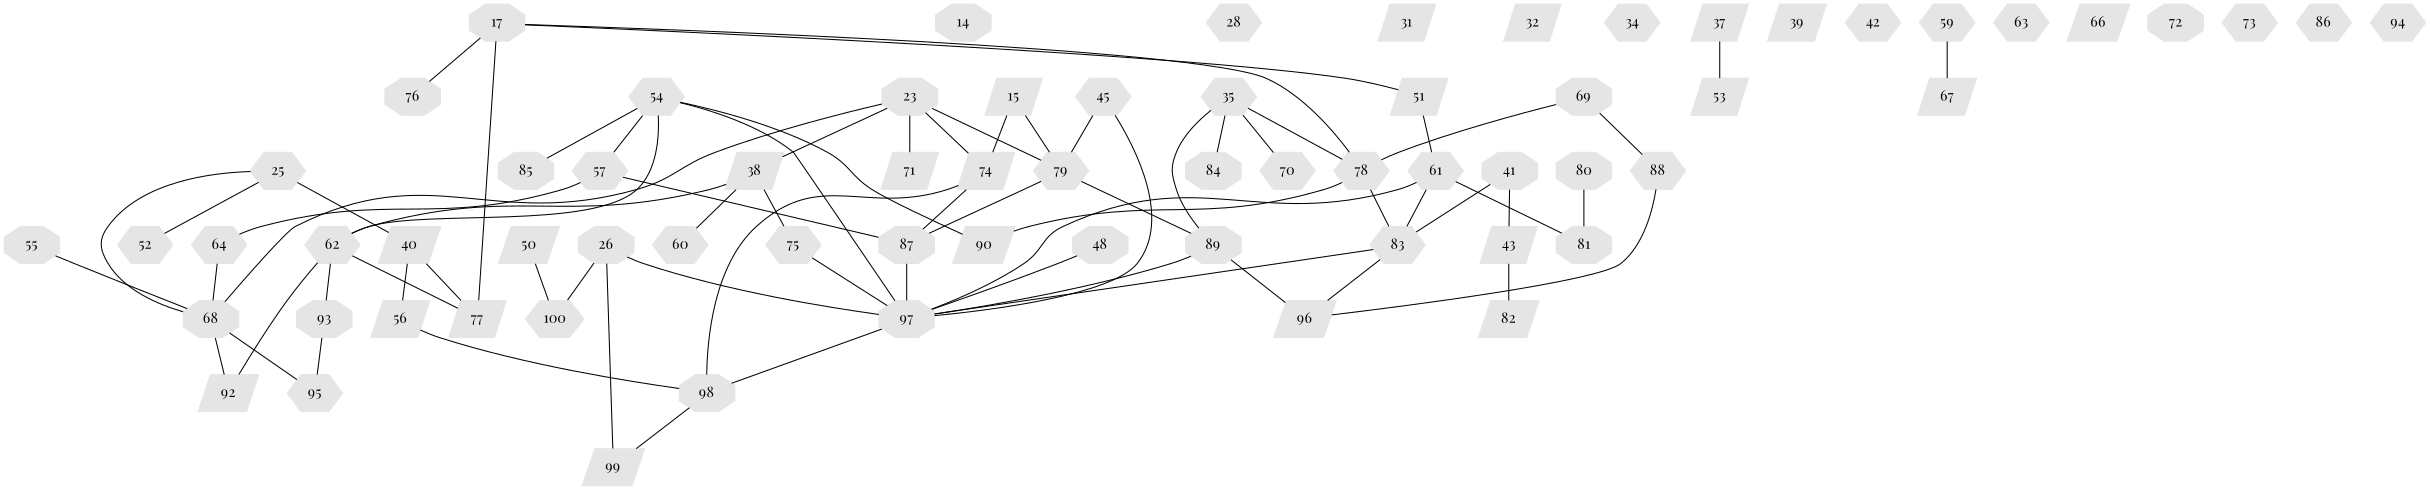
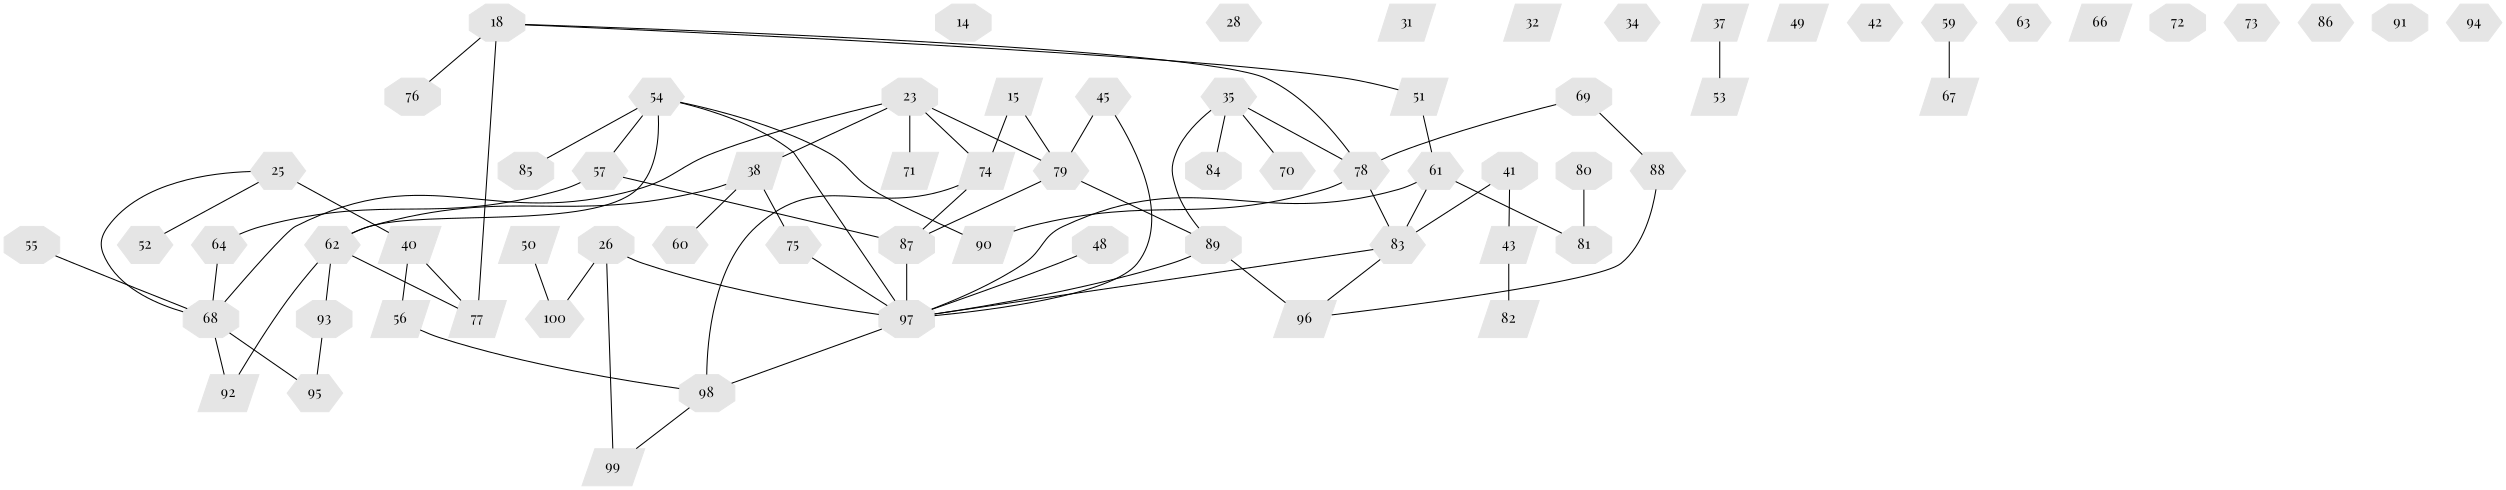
(497, 23) -> (497, 23)
(1797, 23) -> (1798, 23)
none -> (2400, 23)
